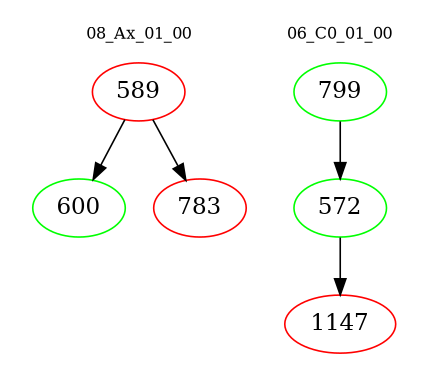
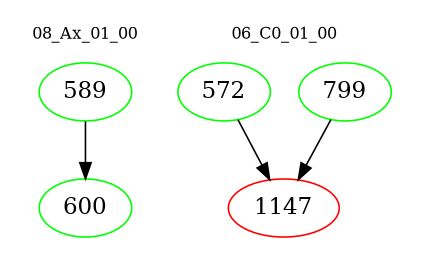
(139, 92) -> (85, 92)
(340, 142) -> (319, 142)
(200, 208) -> none
